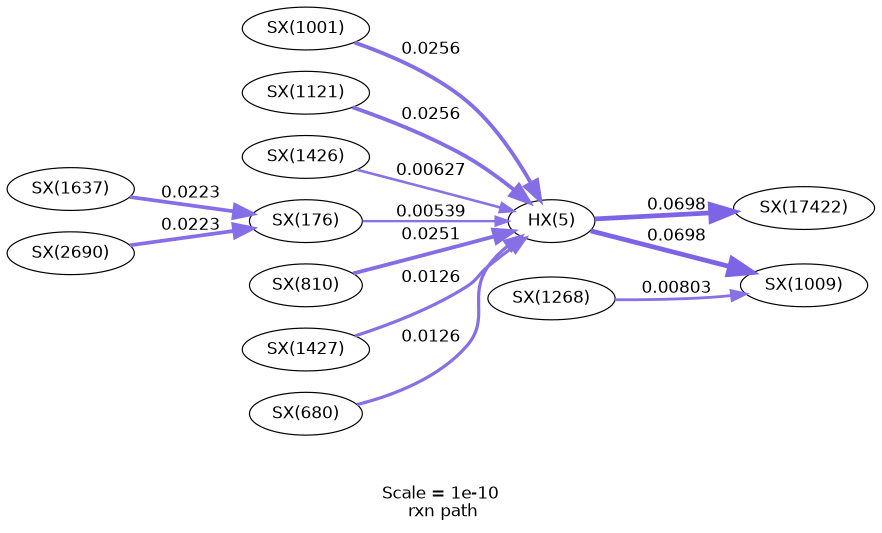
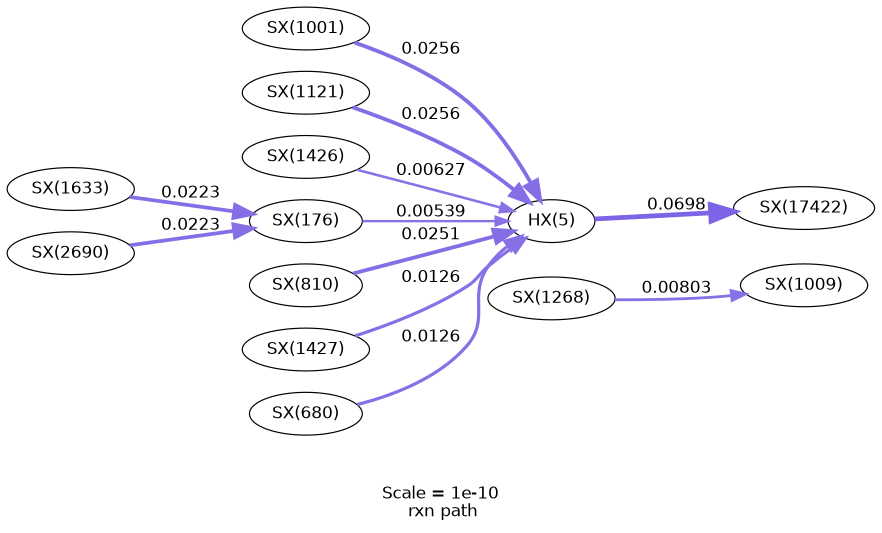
(71, 189) -> (71, 189)
(660, 249) -> none
